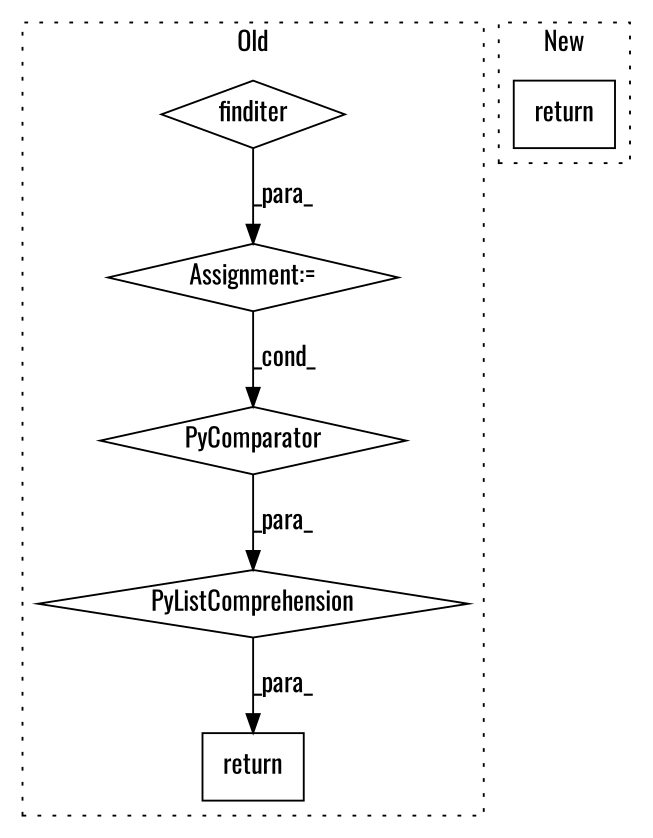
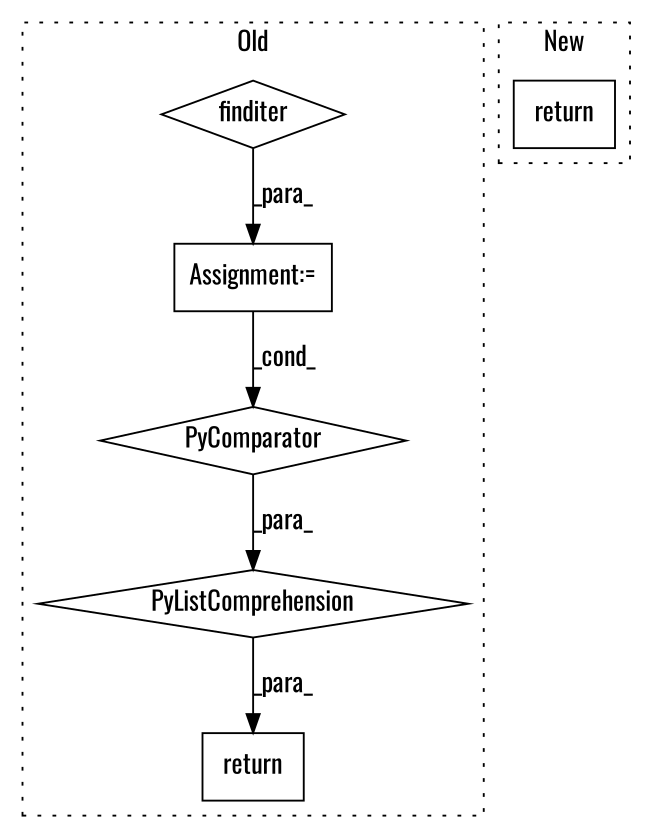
(253, 278) -> (253, 278)
